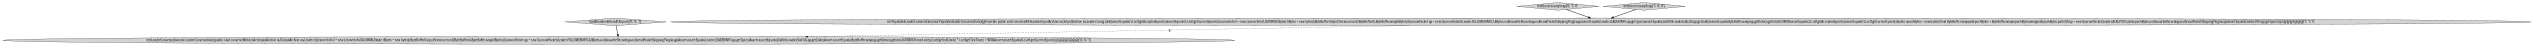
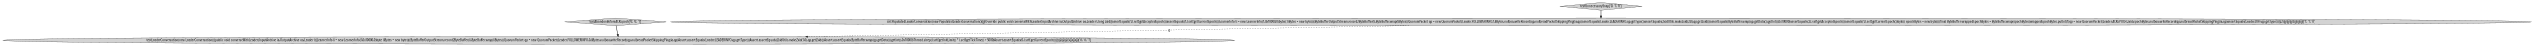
(1644, 6) -> none
